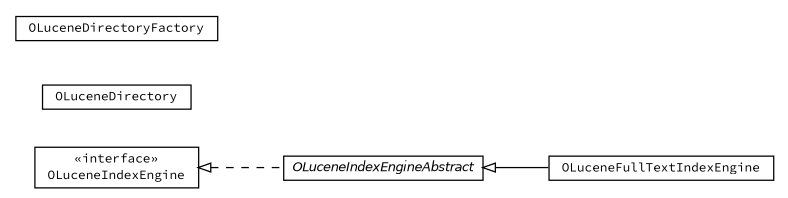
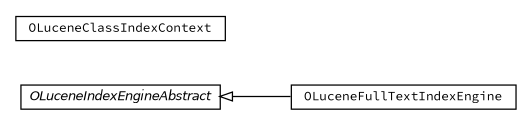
(116, 28) -> none
none -> (120, 28)
(116, 96) -> none
(116, 168) -> none
